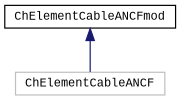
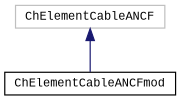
(90, 56) -> (90, 56)
